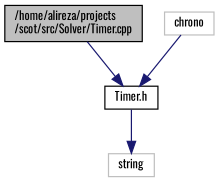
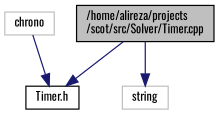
(131, 125) -> (145, 58)
